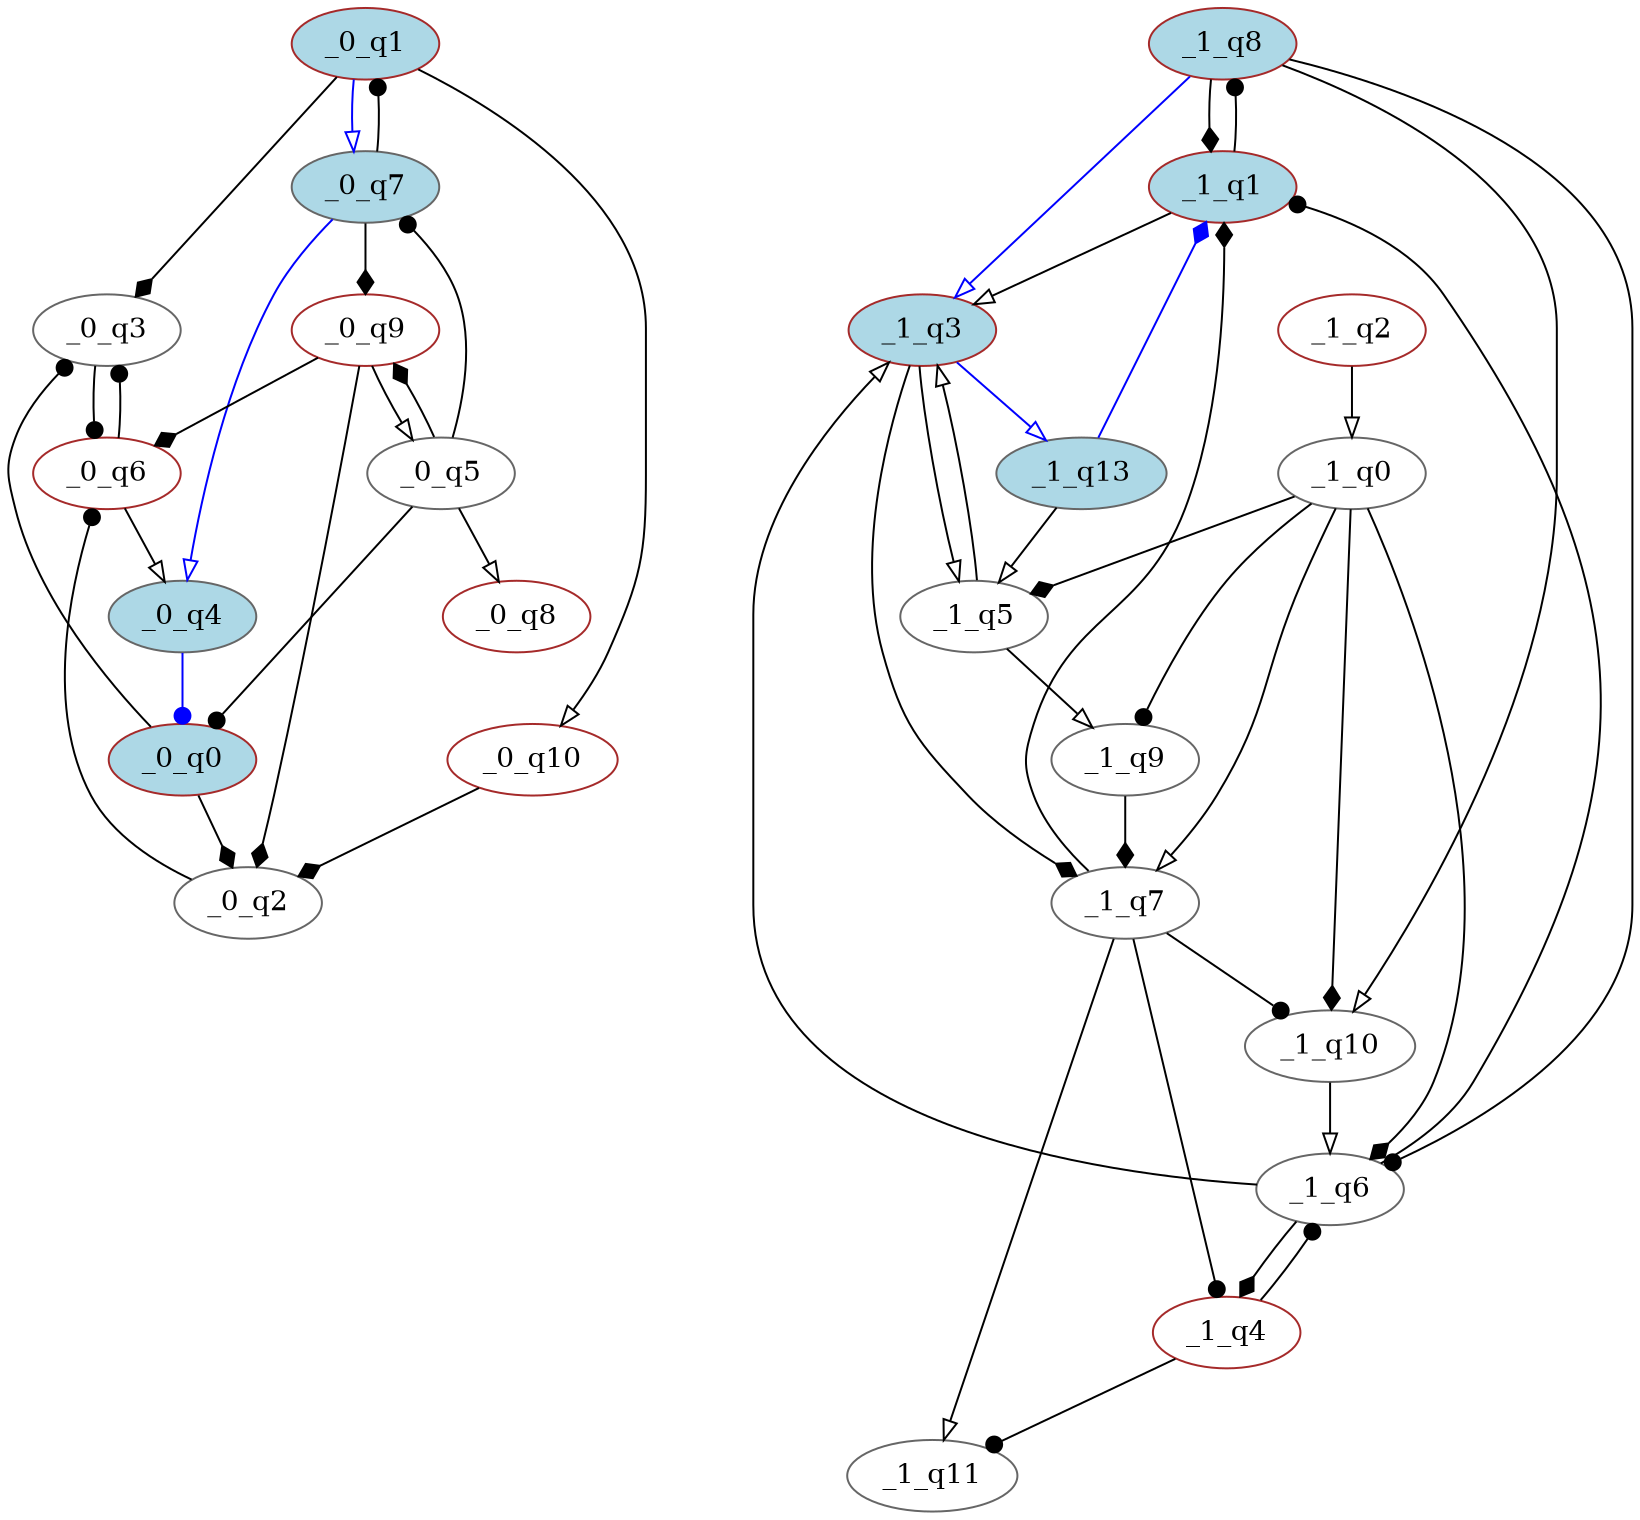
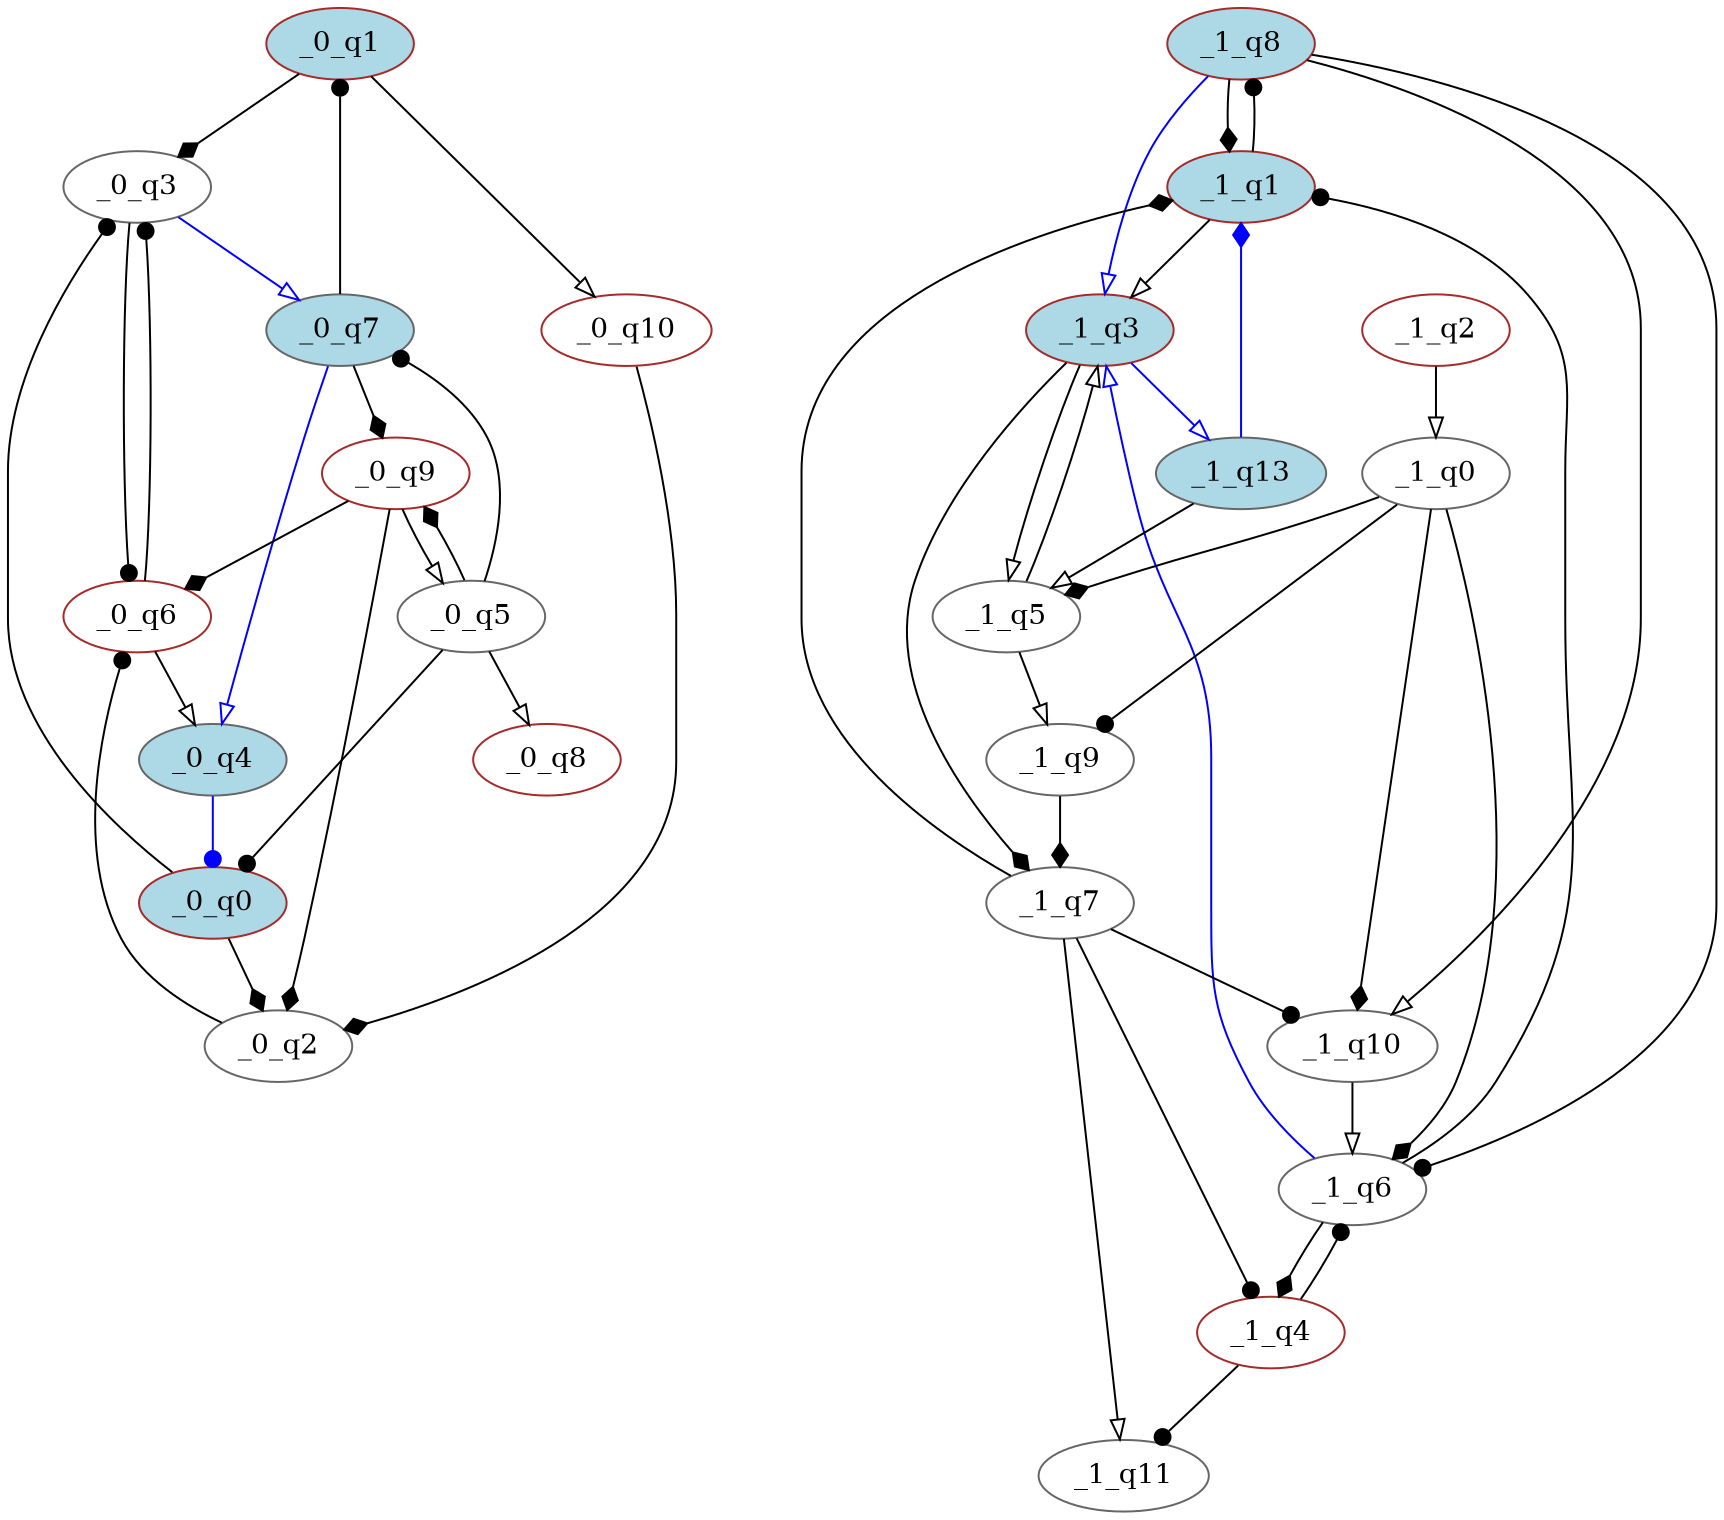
(352, 105) -> (230, 253)
(1265, 688) -> none
(760, 937) -> (1211, 780)
